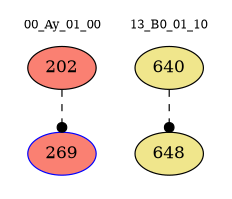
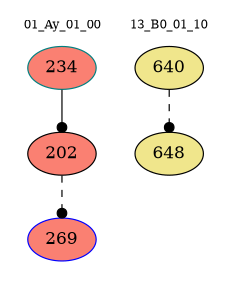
(63, 26) -> (63, 26)
none -> (62, 68)
